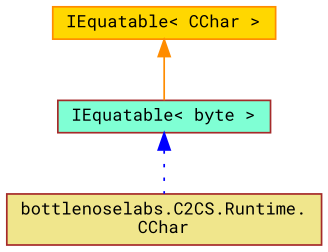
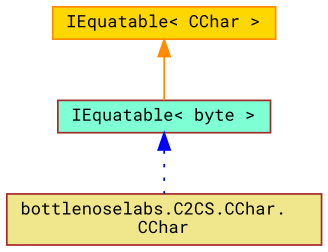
(164, 219) -> (164, 219)
